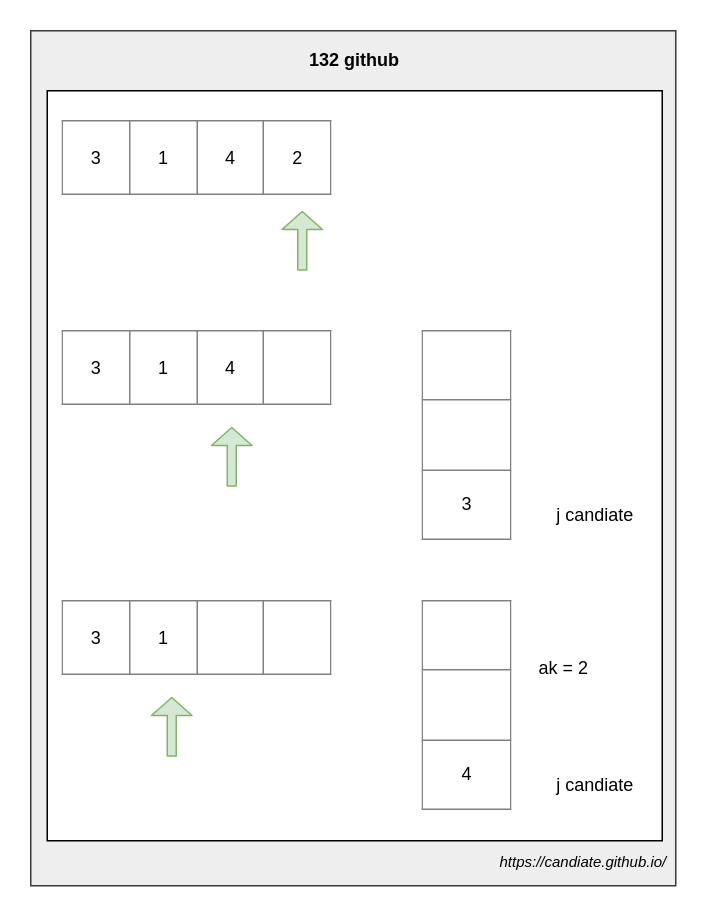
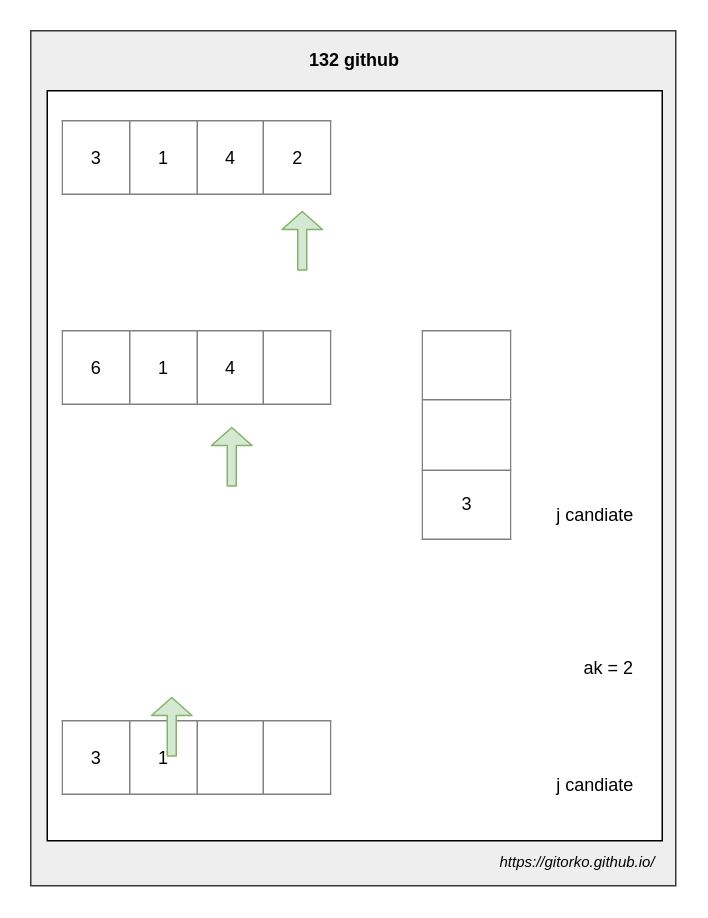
(77, 342) -> (77, 342)
(197, 638) -> (197, 758)
(563, 668) -> (608, 668)
(467, 706) -> none
(622, 862) -> (617, 862)
